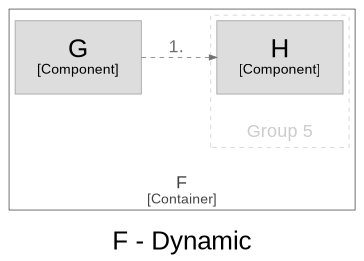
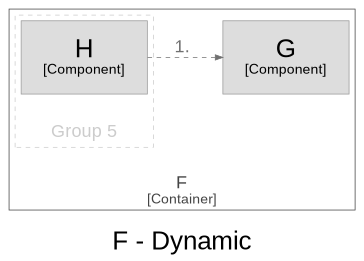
(175, 57) -> (181, 57)
